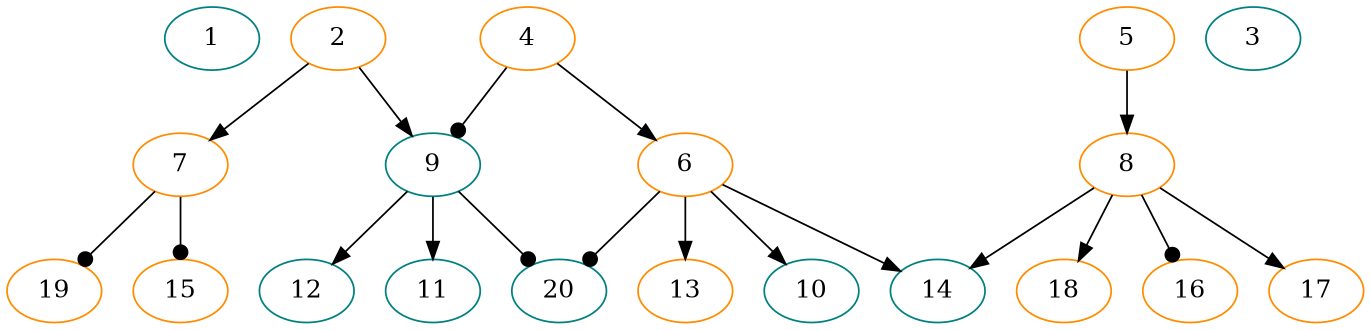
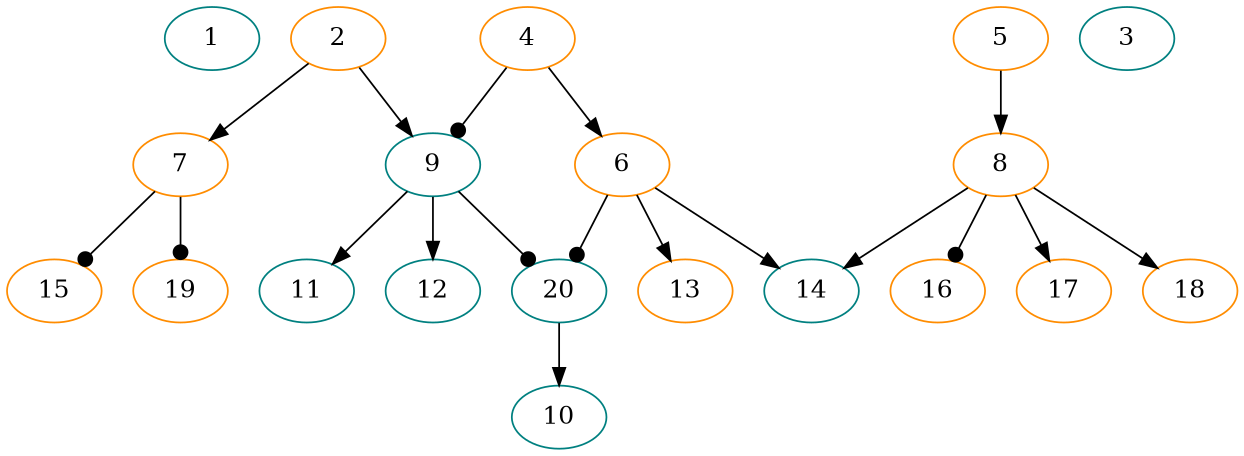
(742, 222) -> (559, 345)
